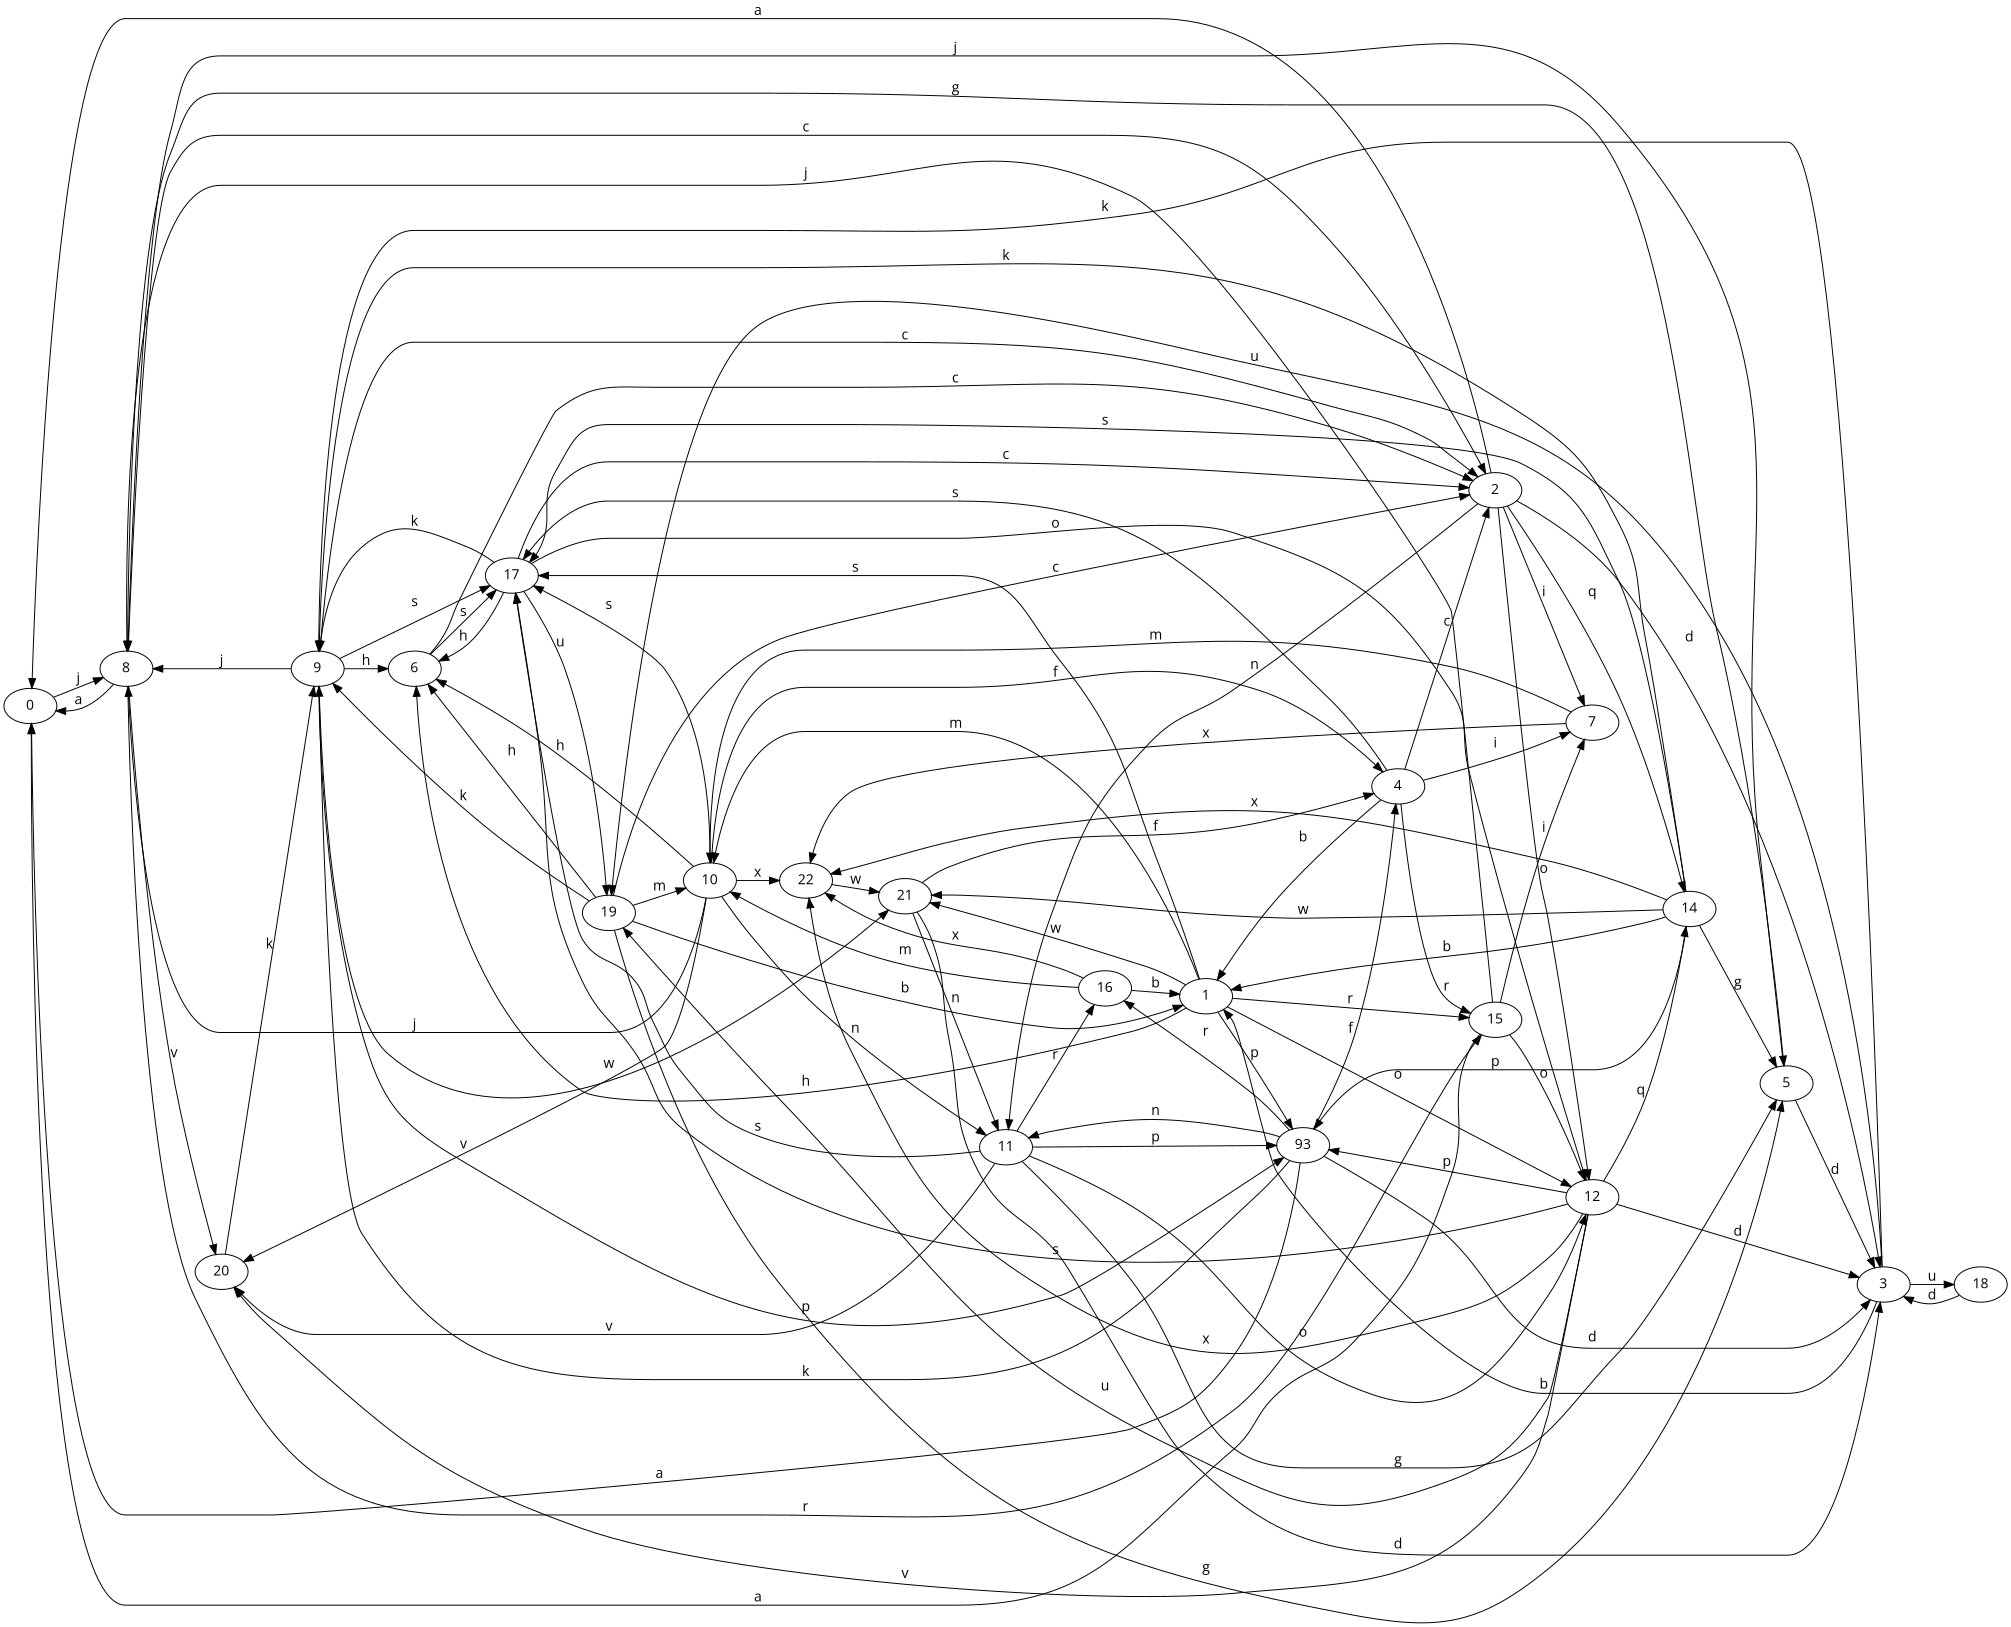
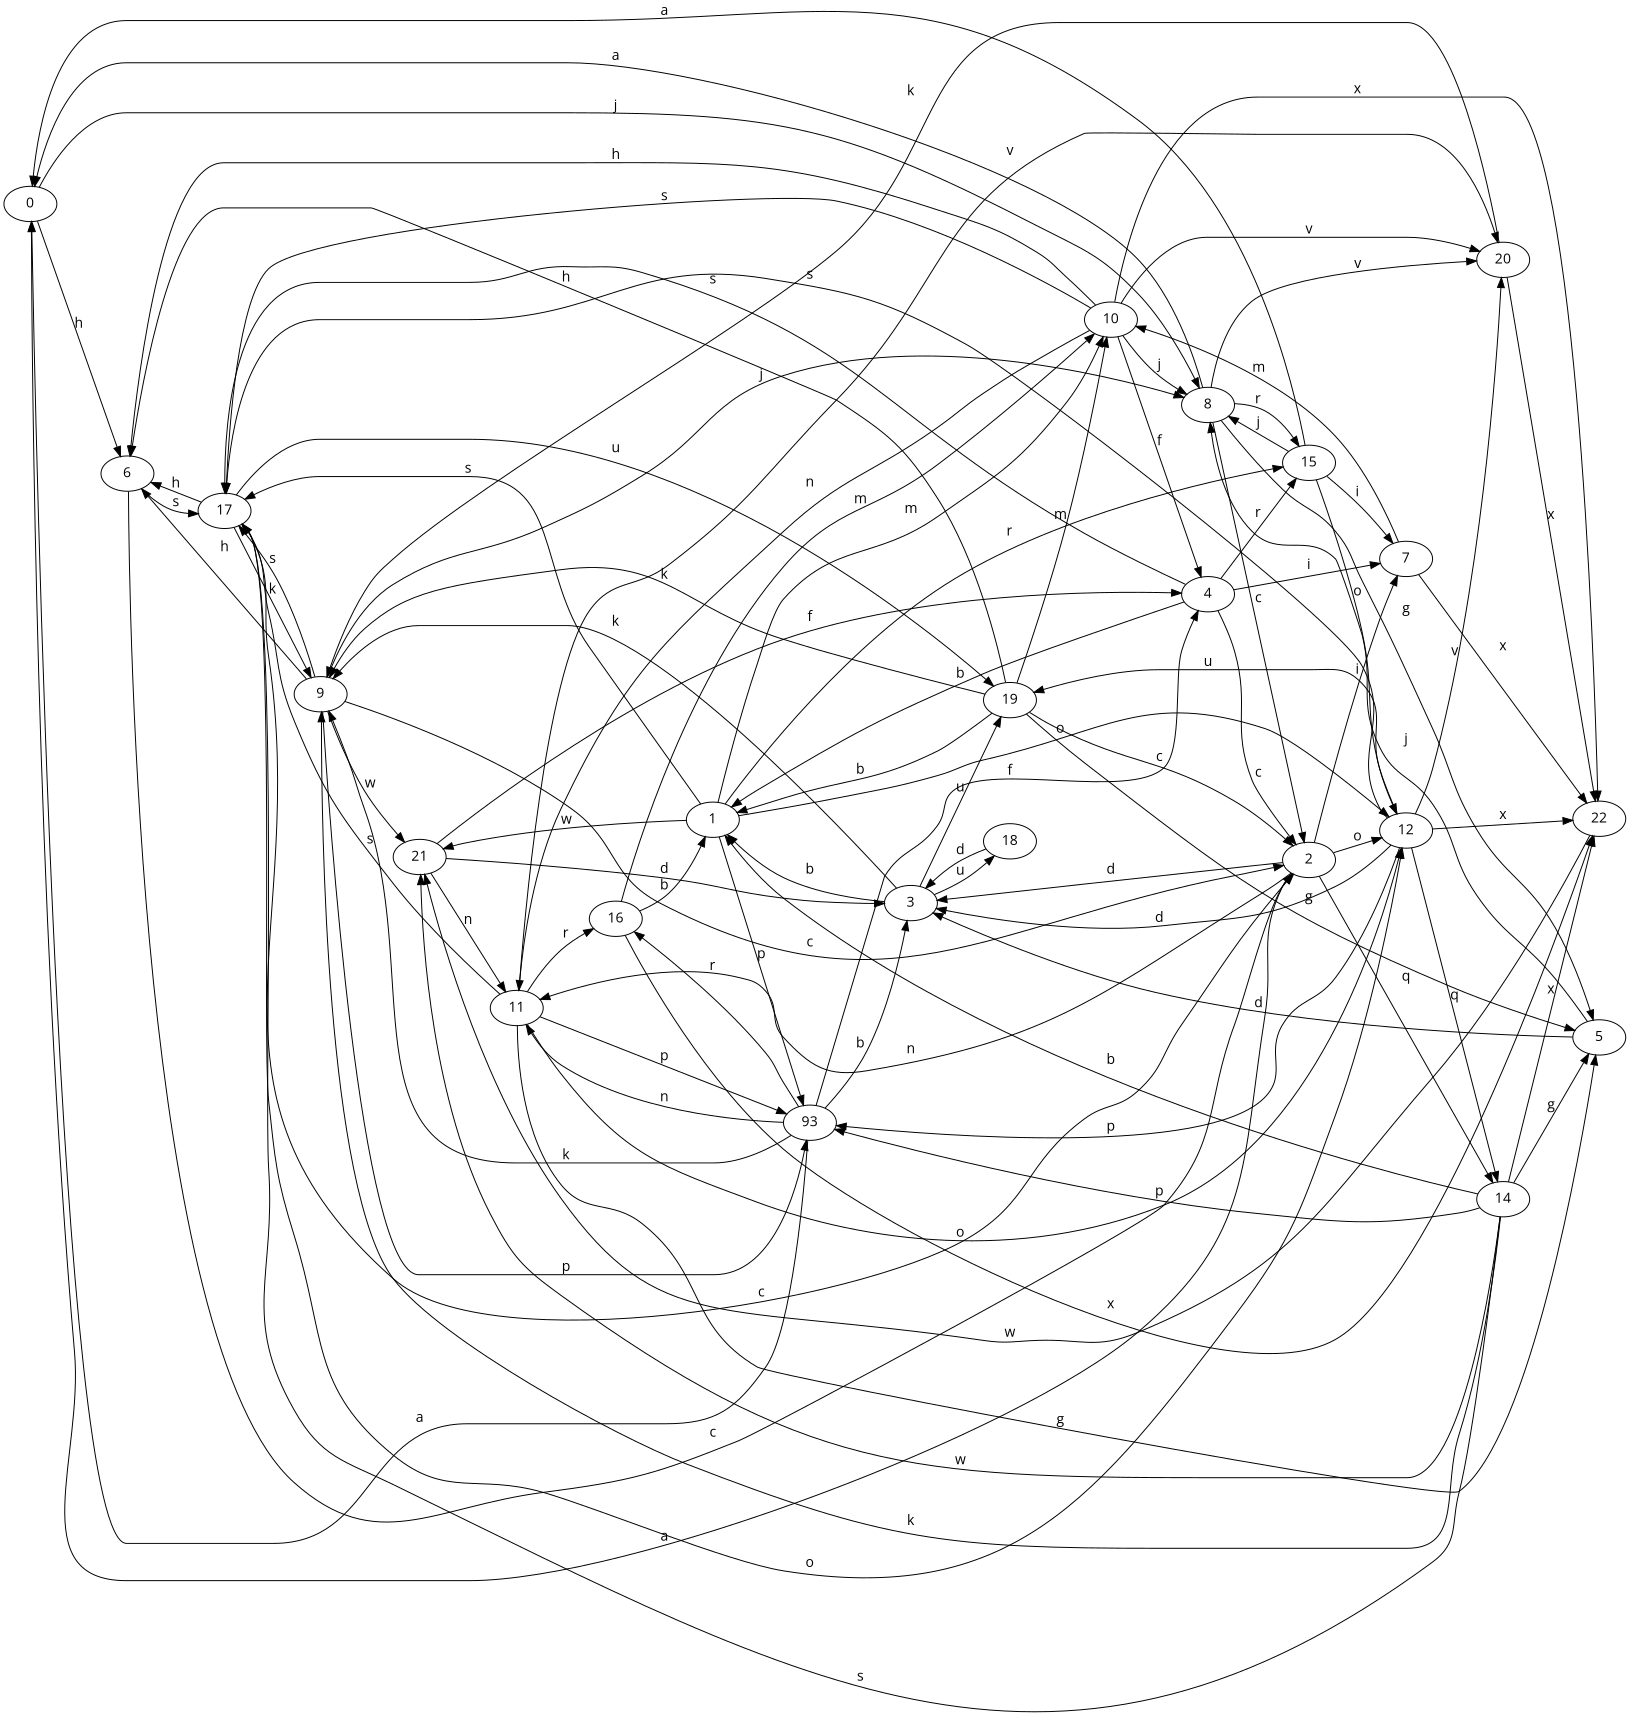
none -> (1550, 534)
(695, 1100) -> (77, 334)
(1592, 1338) -> (860, 1044)
